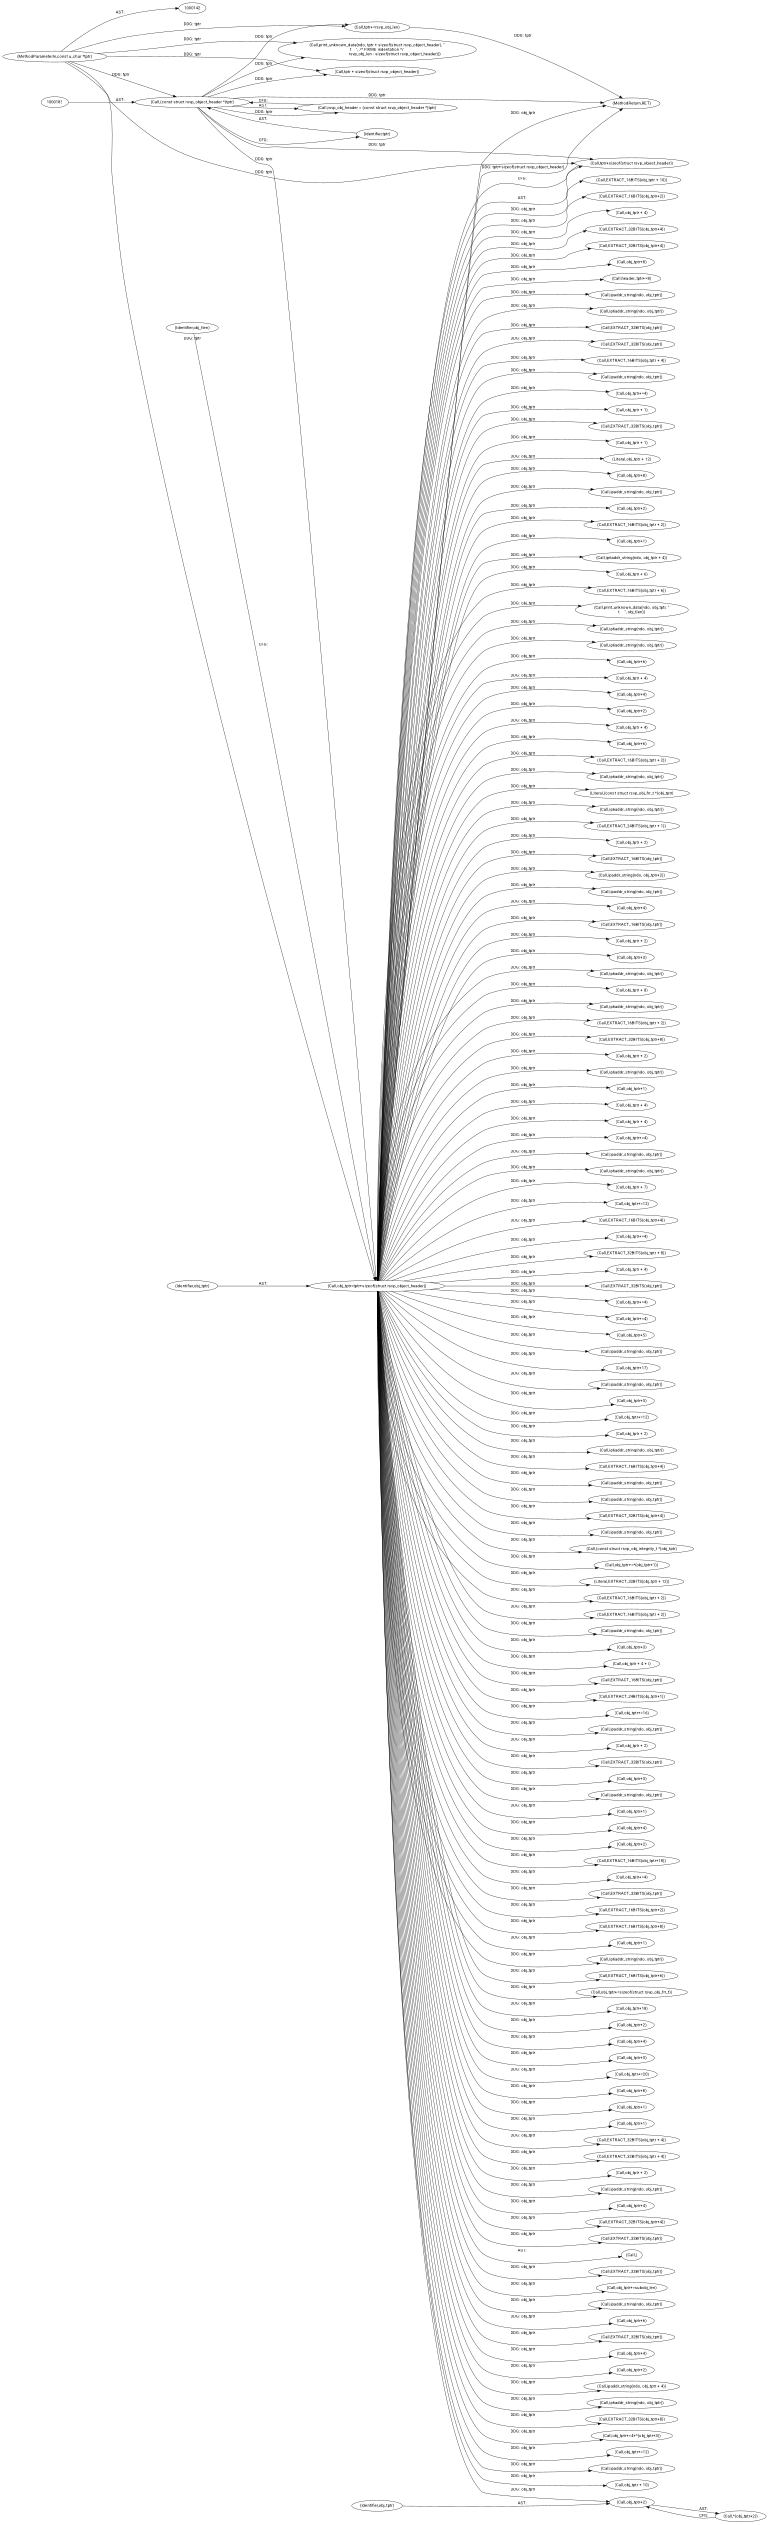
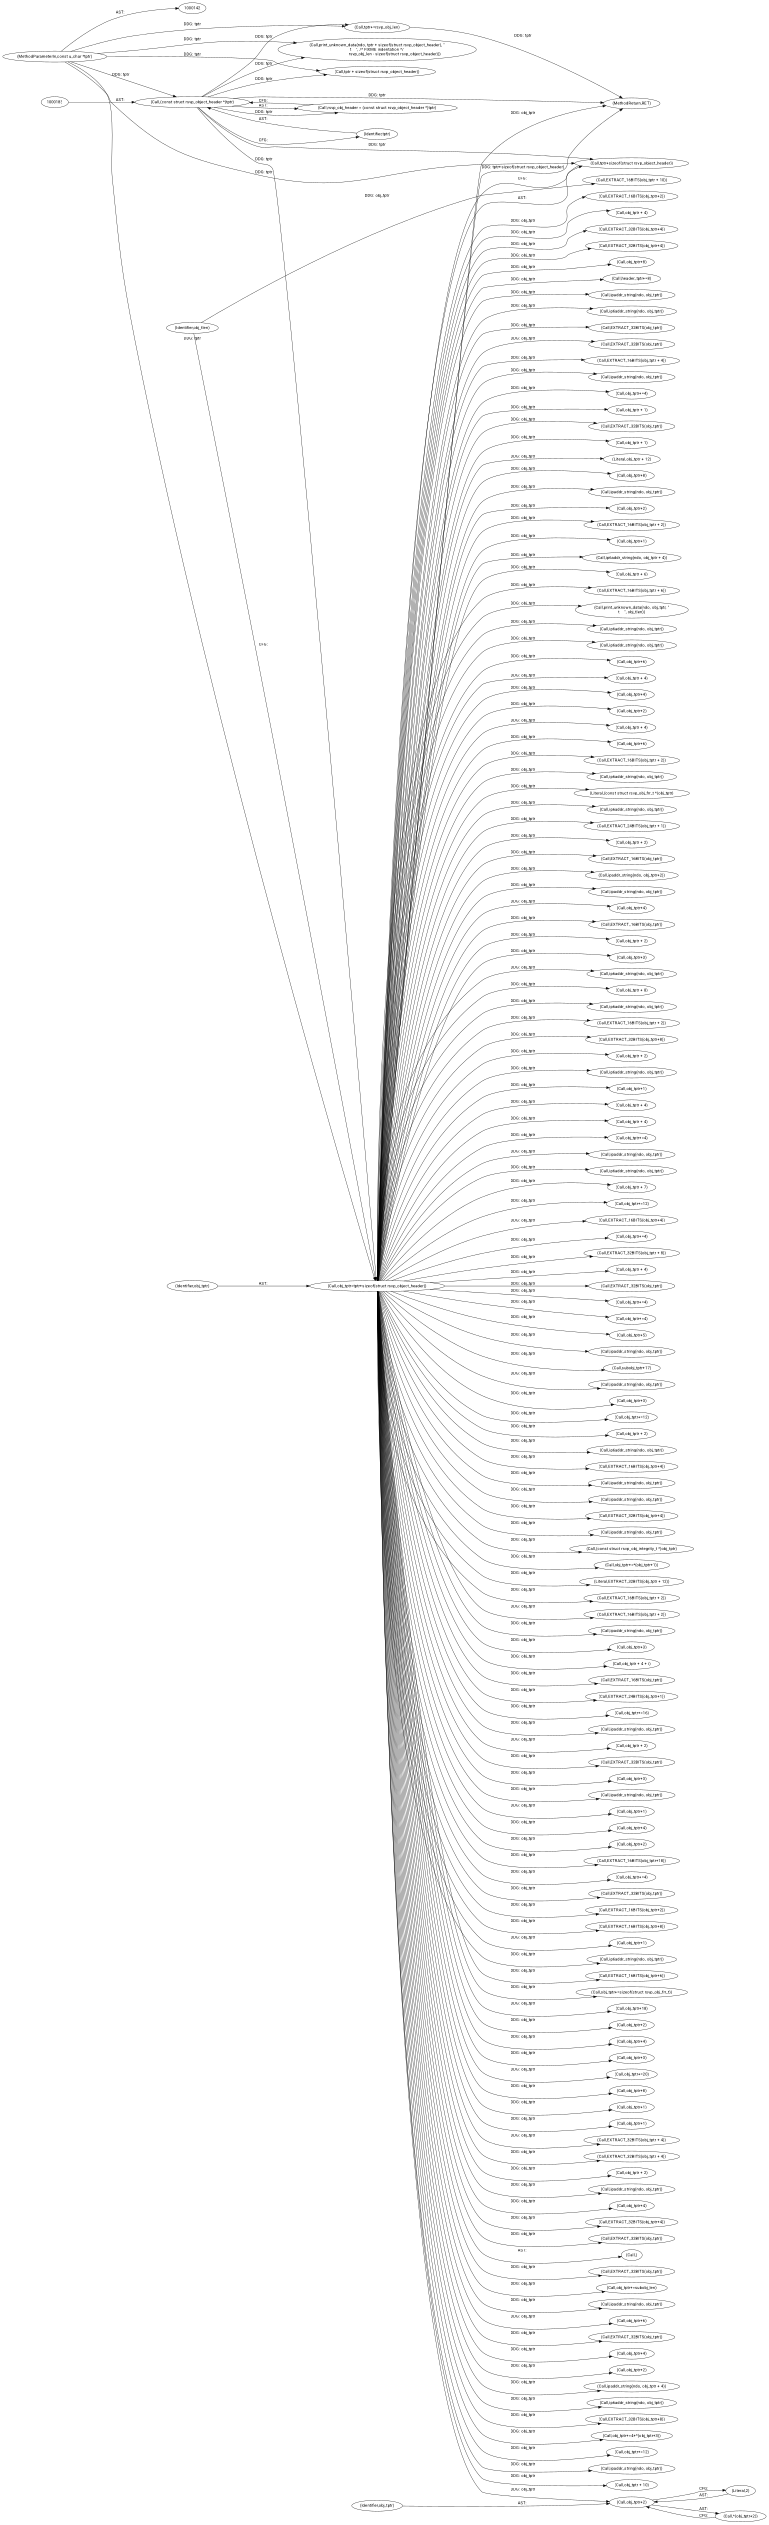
(435, 388) -> (388, 228)
(632, 1368) -> (632, 1368)
none -> (741, 2491)
